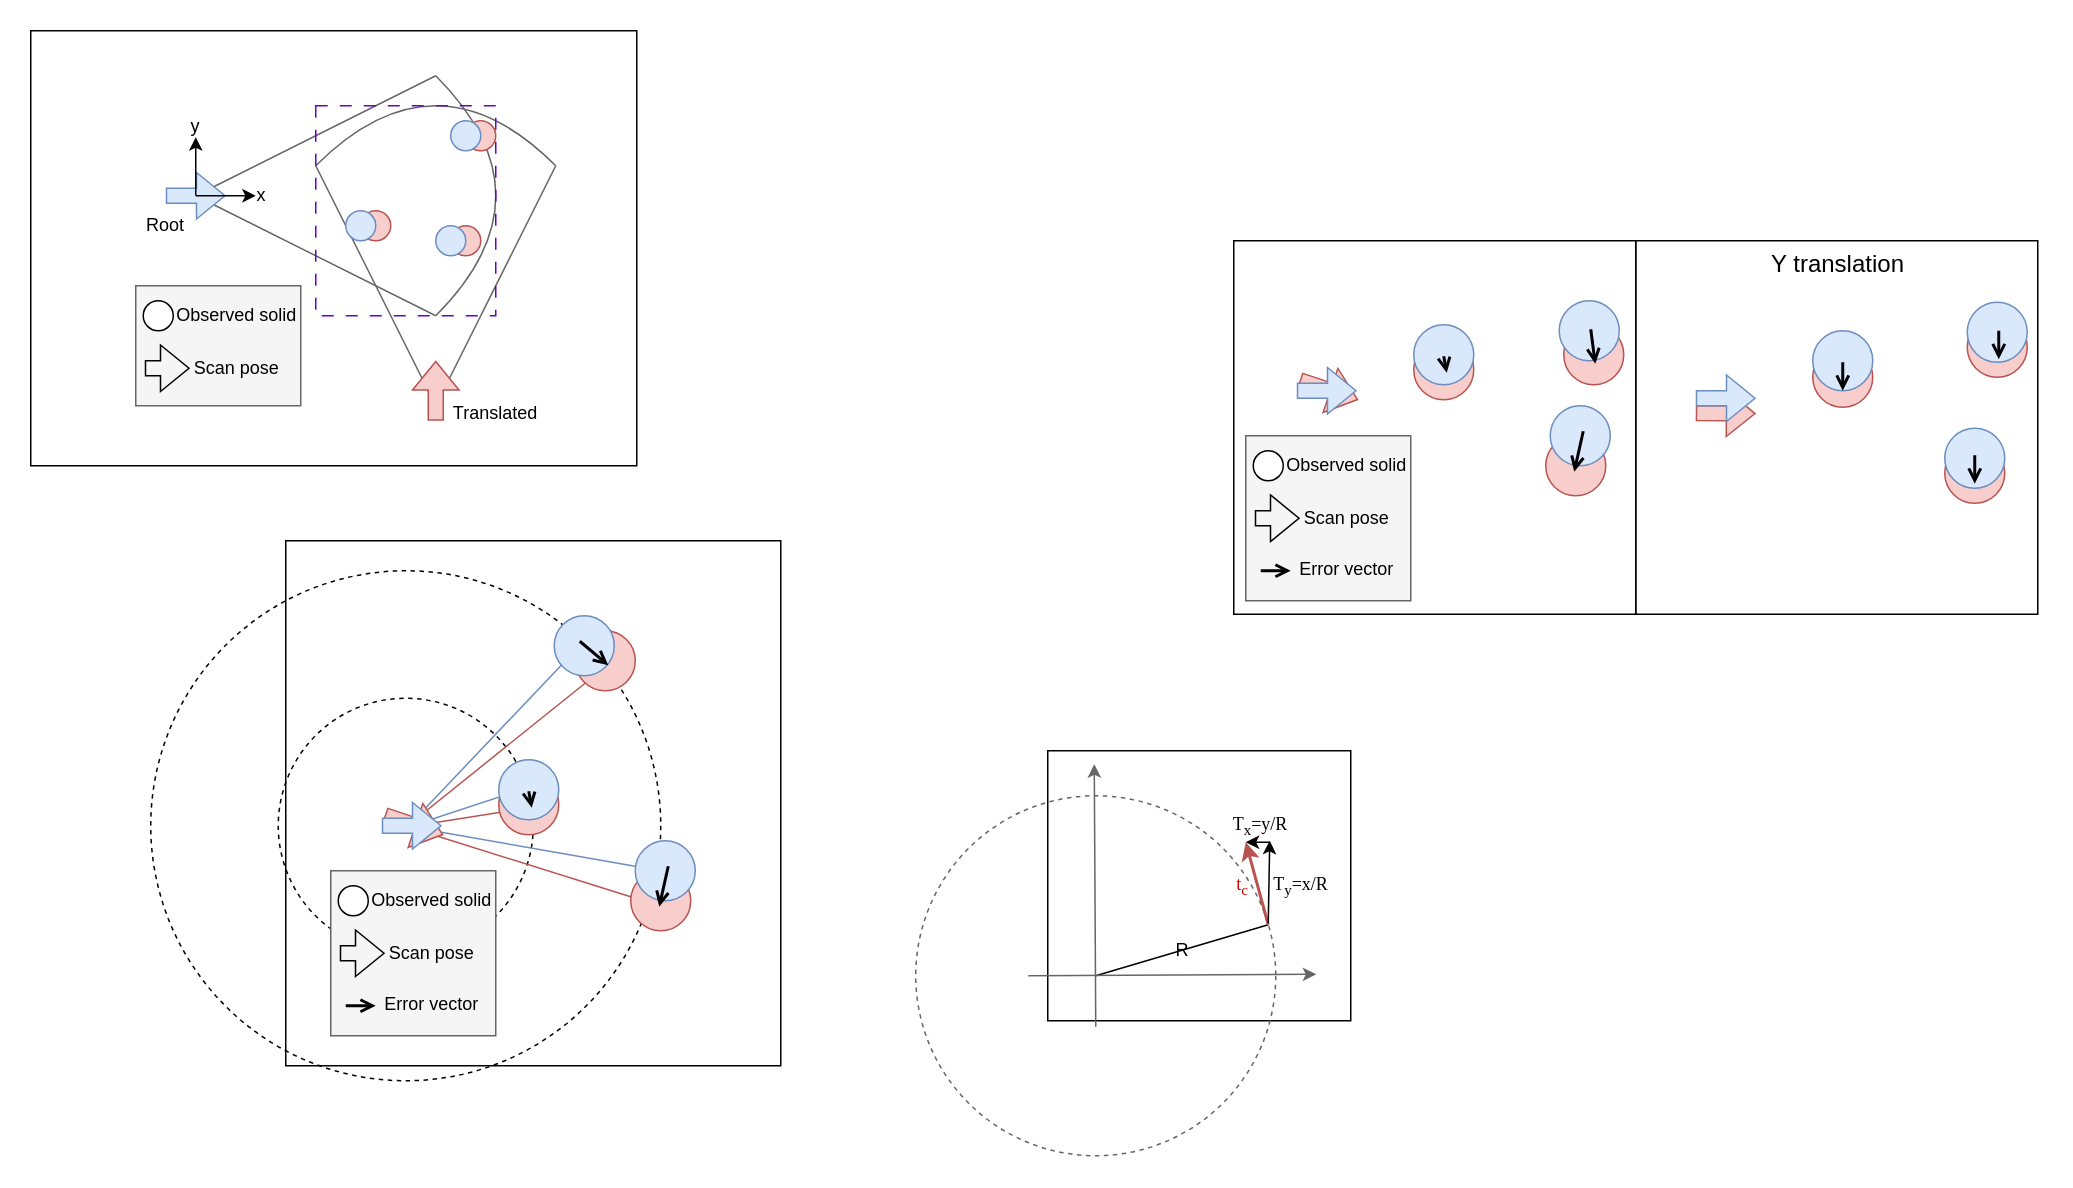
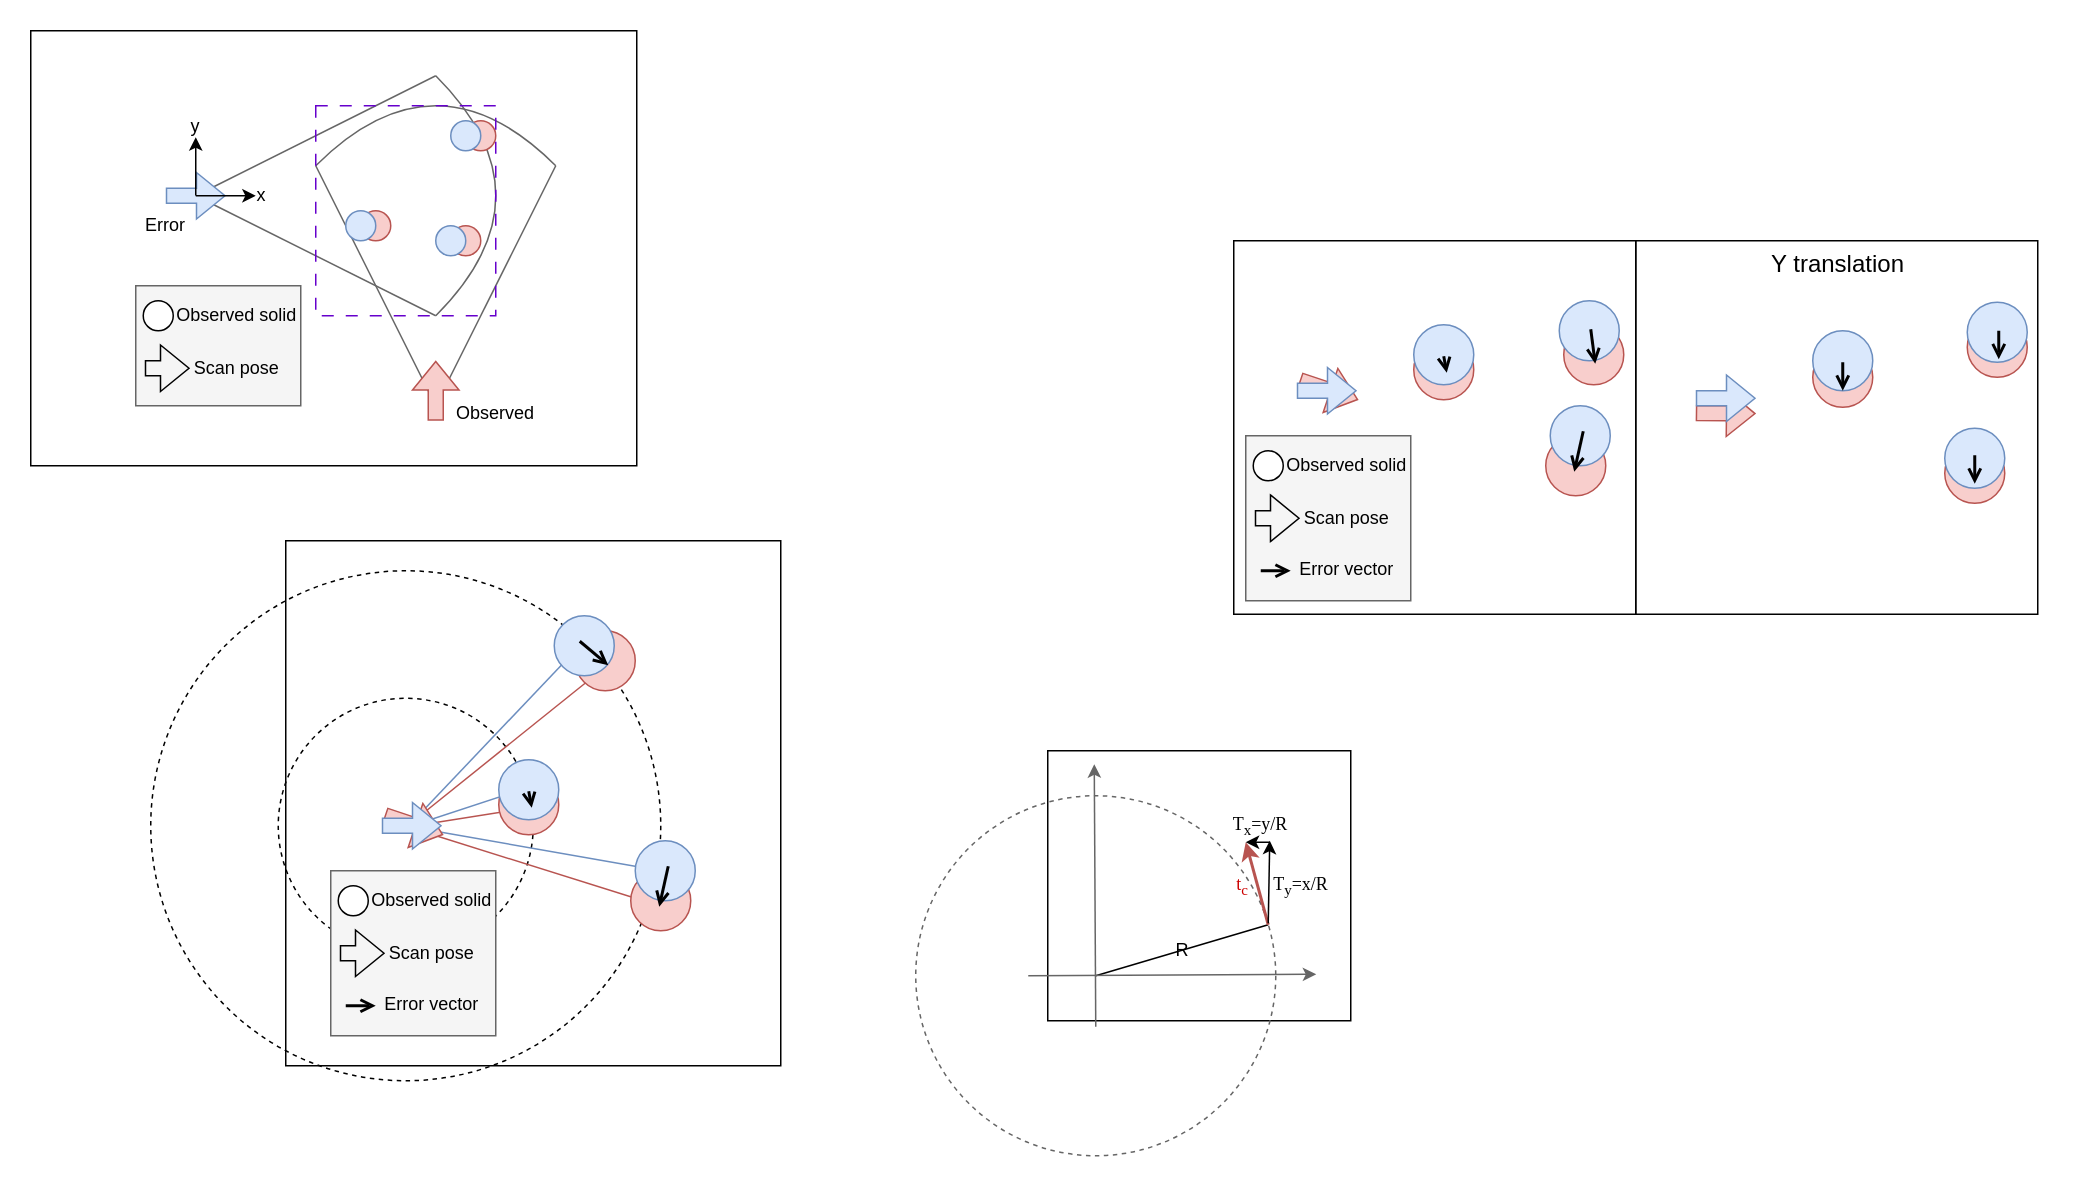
(166, 226) -> (166, 226)
(496, 413) -> (496, 413)
